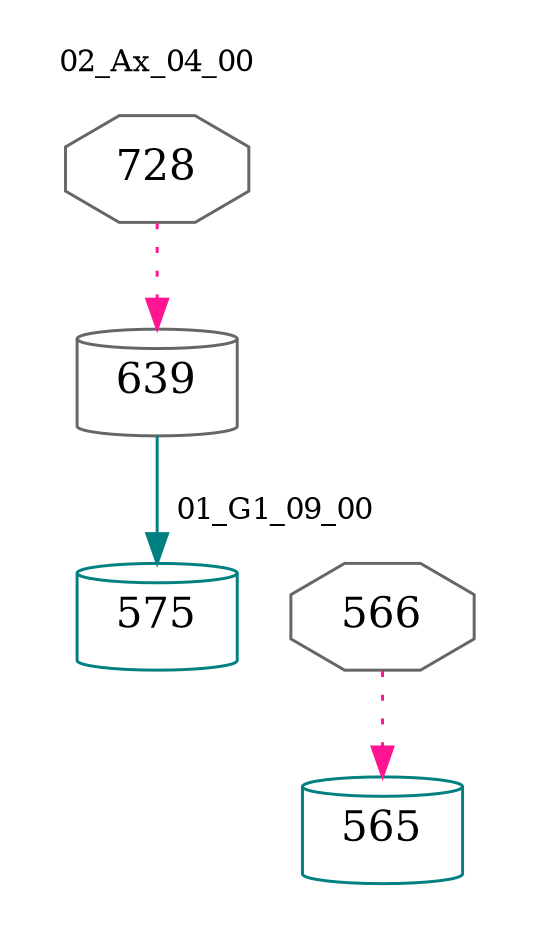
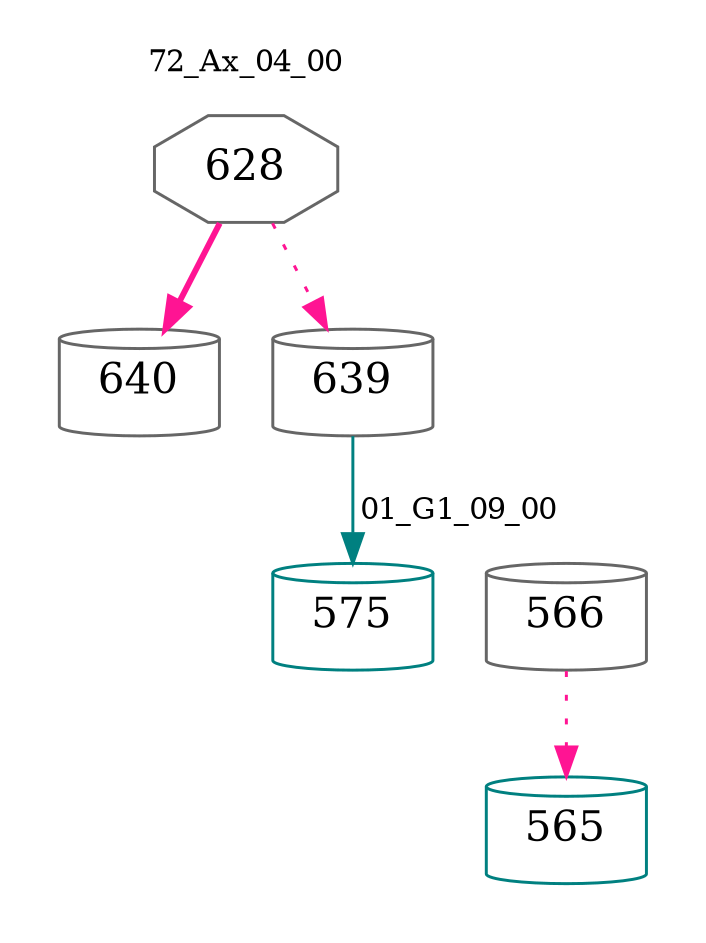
(157, 64) -> (246, 64)
(157, 169) -> (246, 169)
none -> (139, 383)
(383, 617) -> (566, 617)
